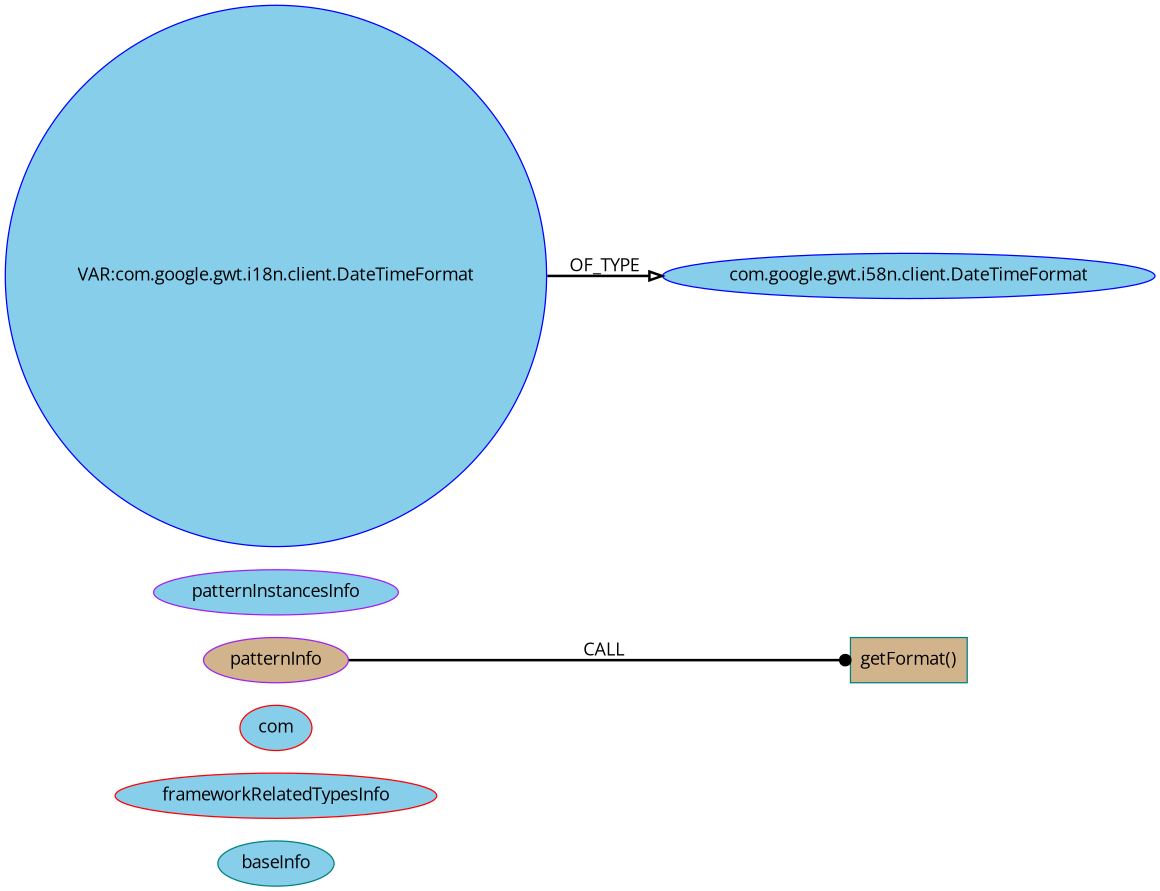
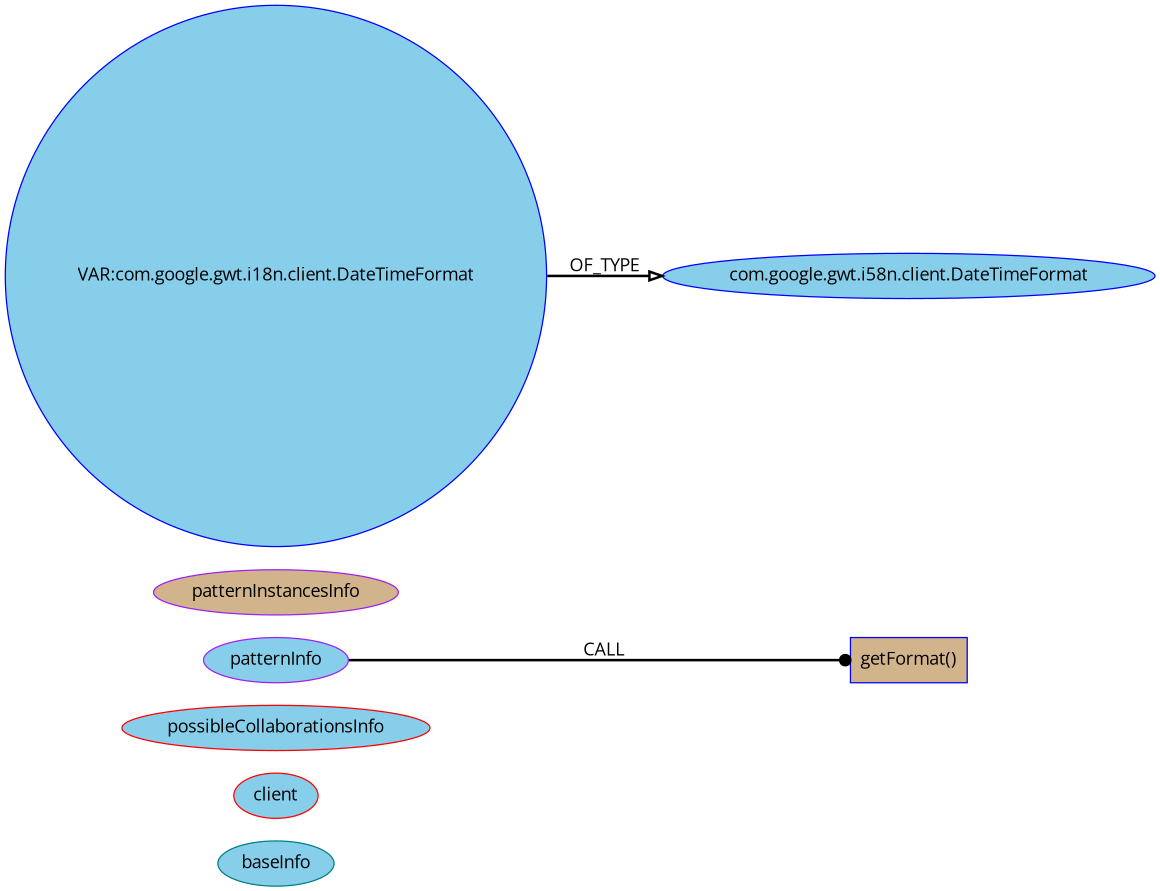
(276, 592) -> (276, 592)
(276, 660) -> (276, 660)
(909, 660) -> (909, 660)
(276, 728) -> (276, 728)
(276, 796) -> (276, 796)
